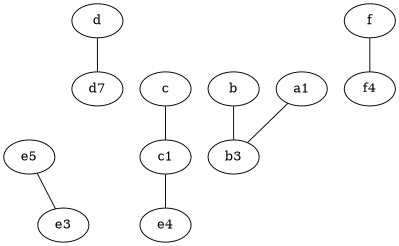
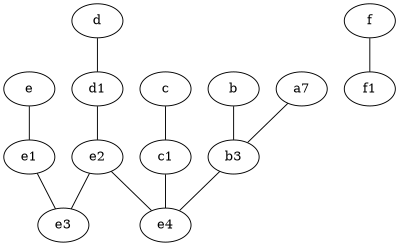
none -> (29, 89)
(97, 89) -> (97, 89)
(302, 89) -> (302, 89)
(370, 89) -> (370, 89)
(29, 157) -> (29, 157)
none -> (97, 157)
none -> (200, 191)
